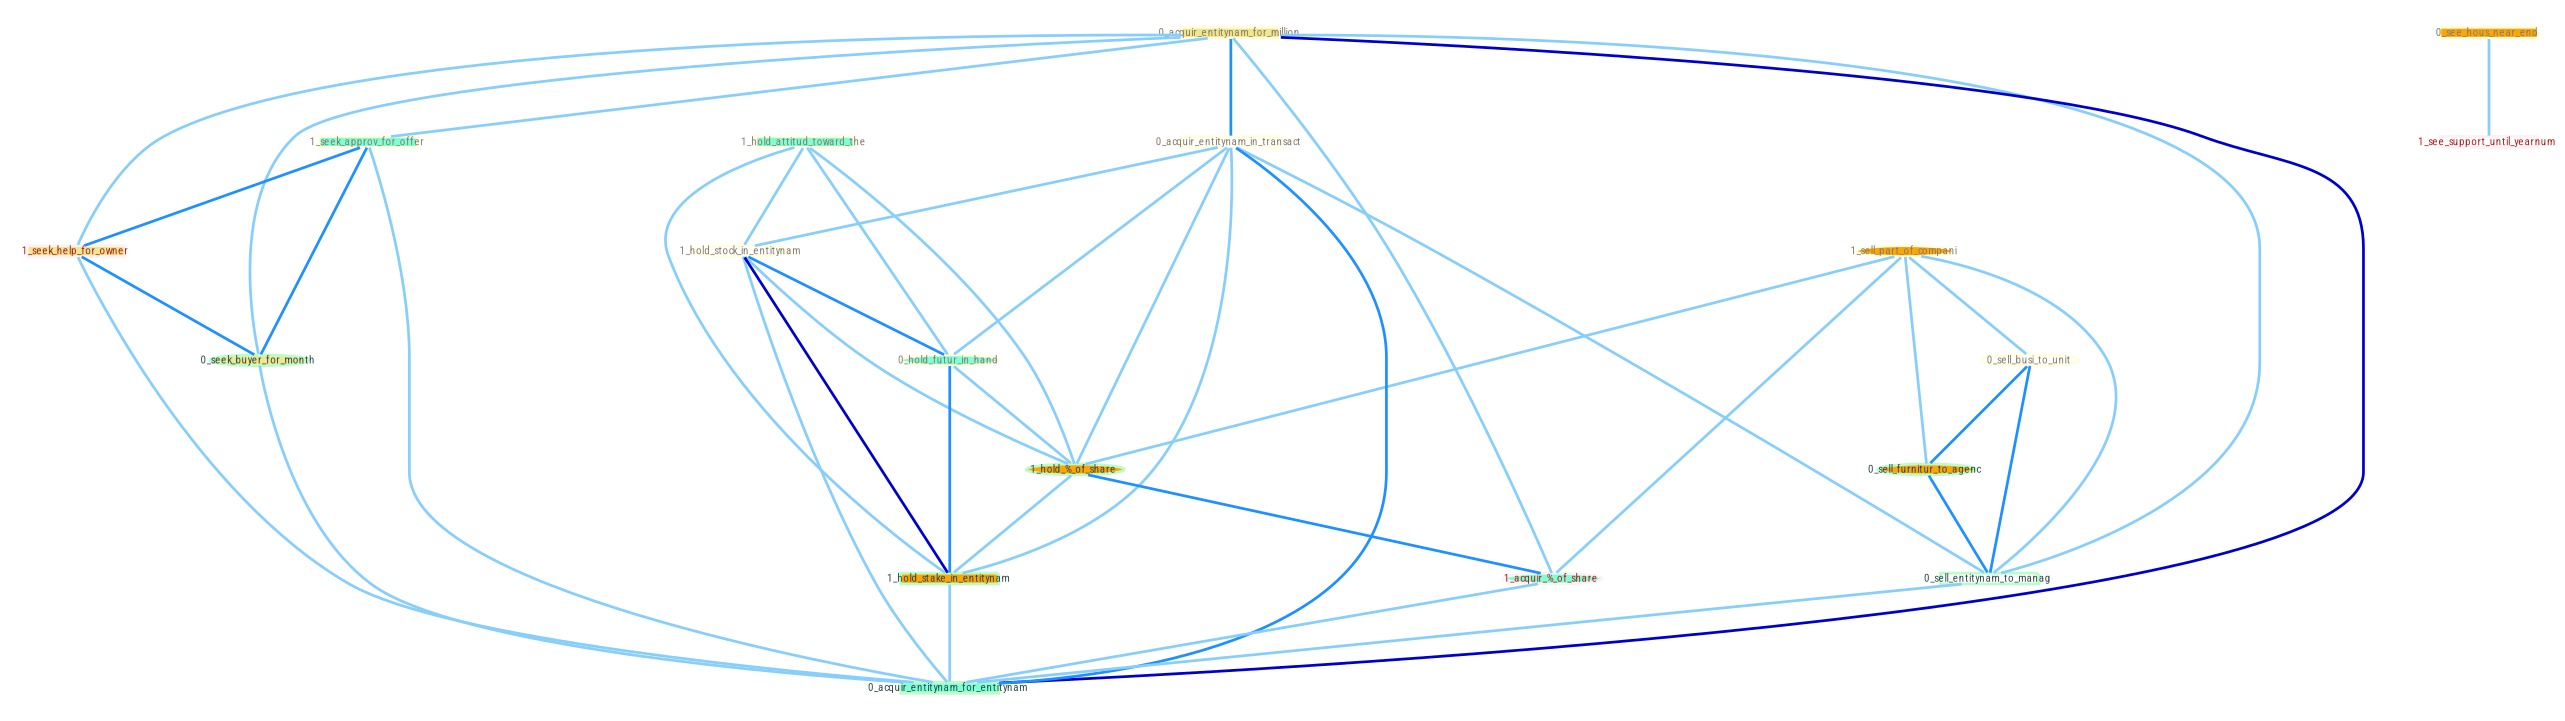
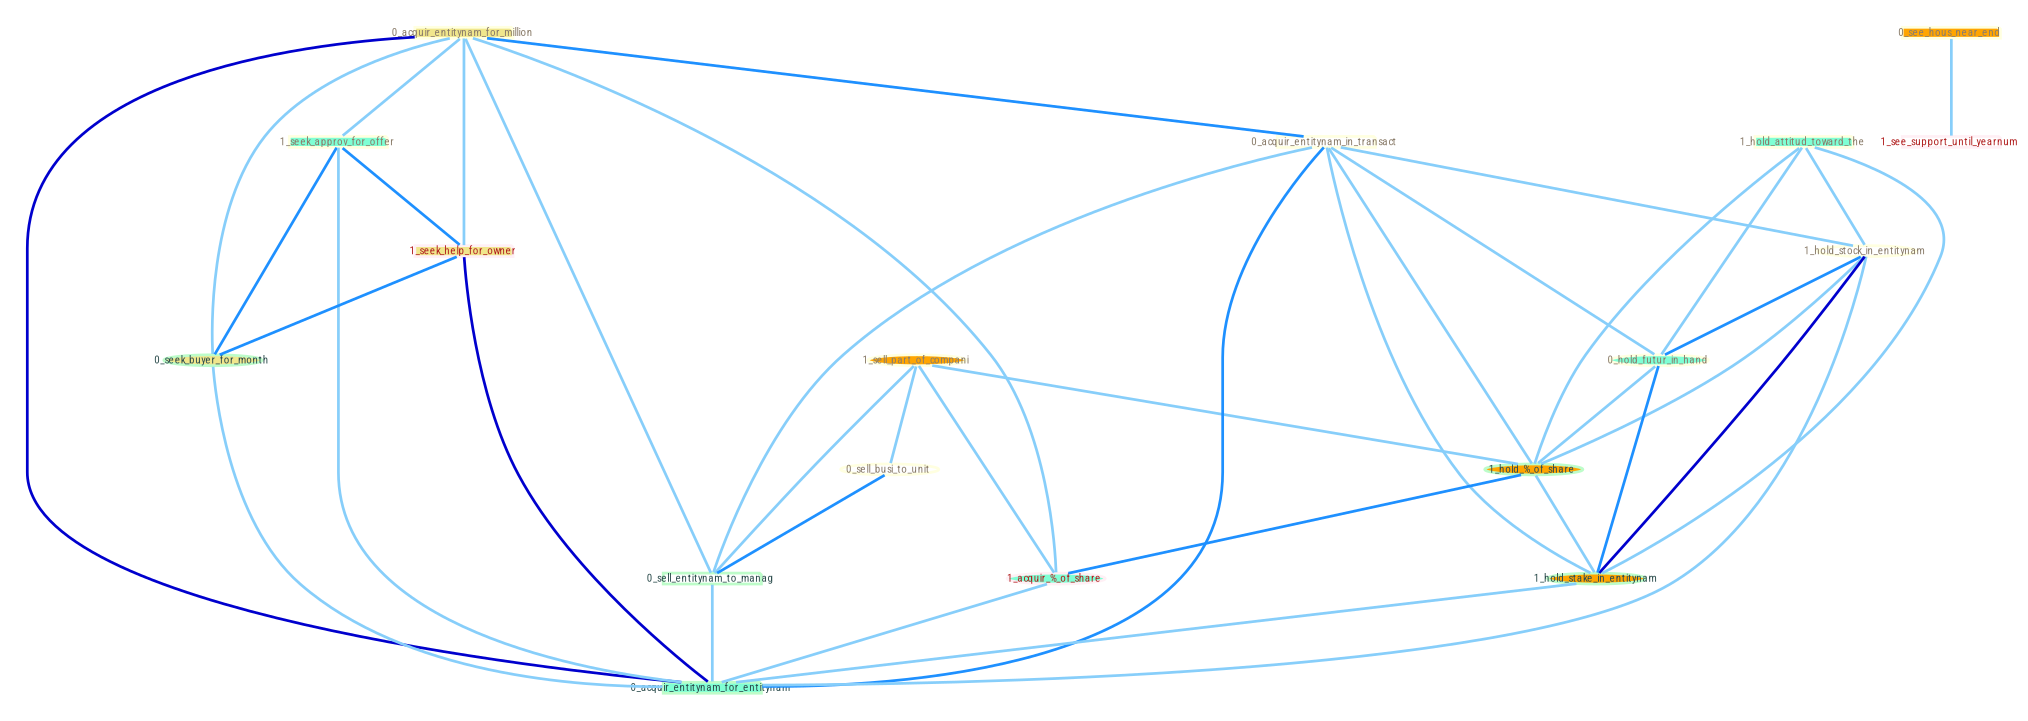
(1927, 469) -> none
(326, 568) -> (533, 499)
(950, 579) -> (1597, 579)
